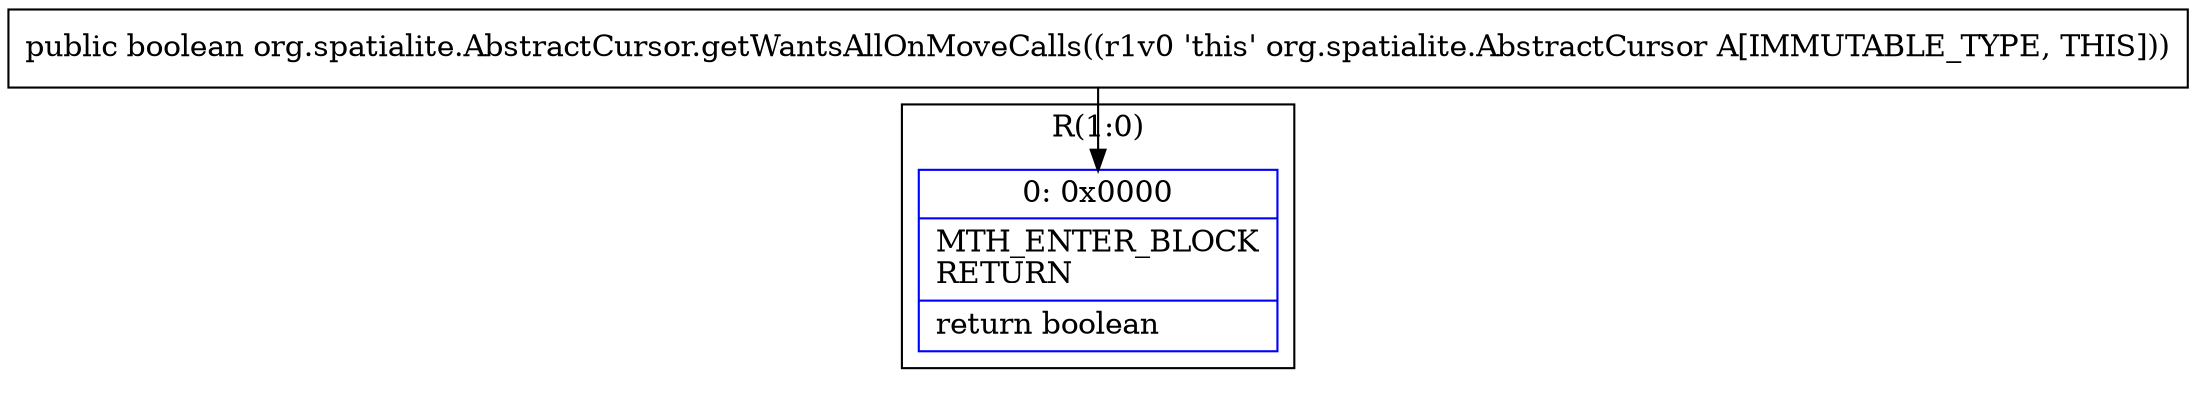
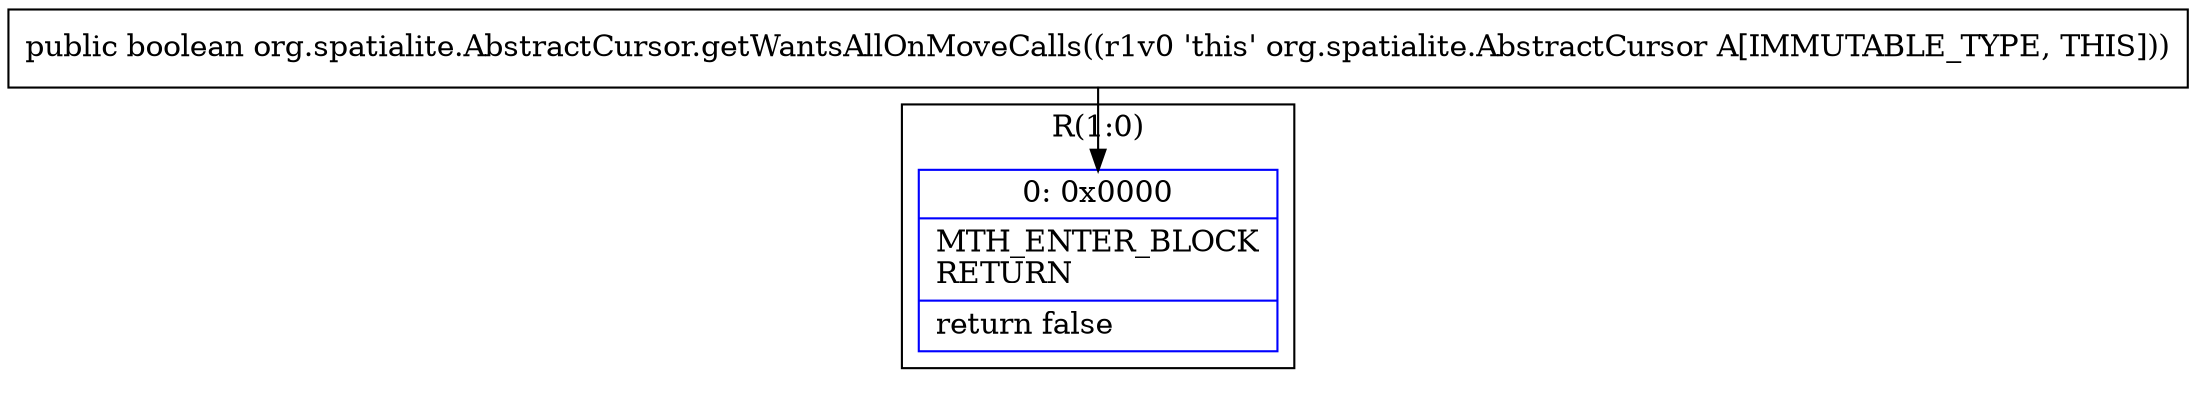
(1047, 325) -> (1025, 325)
